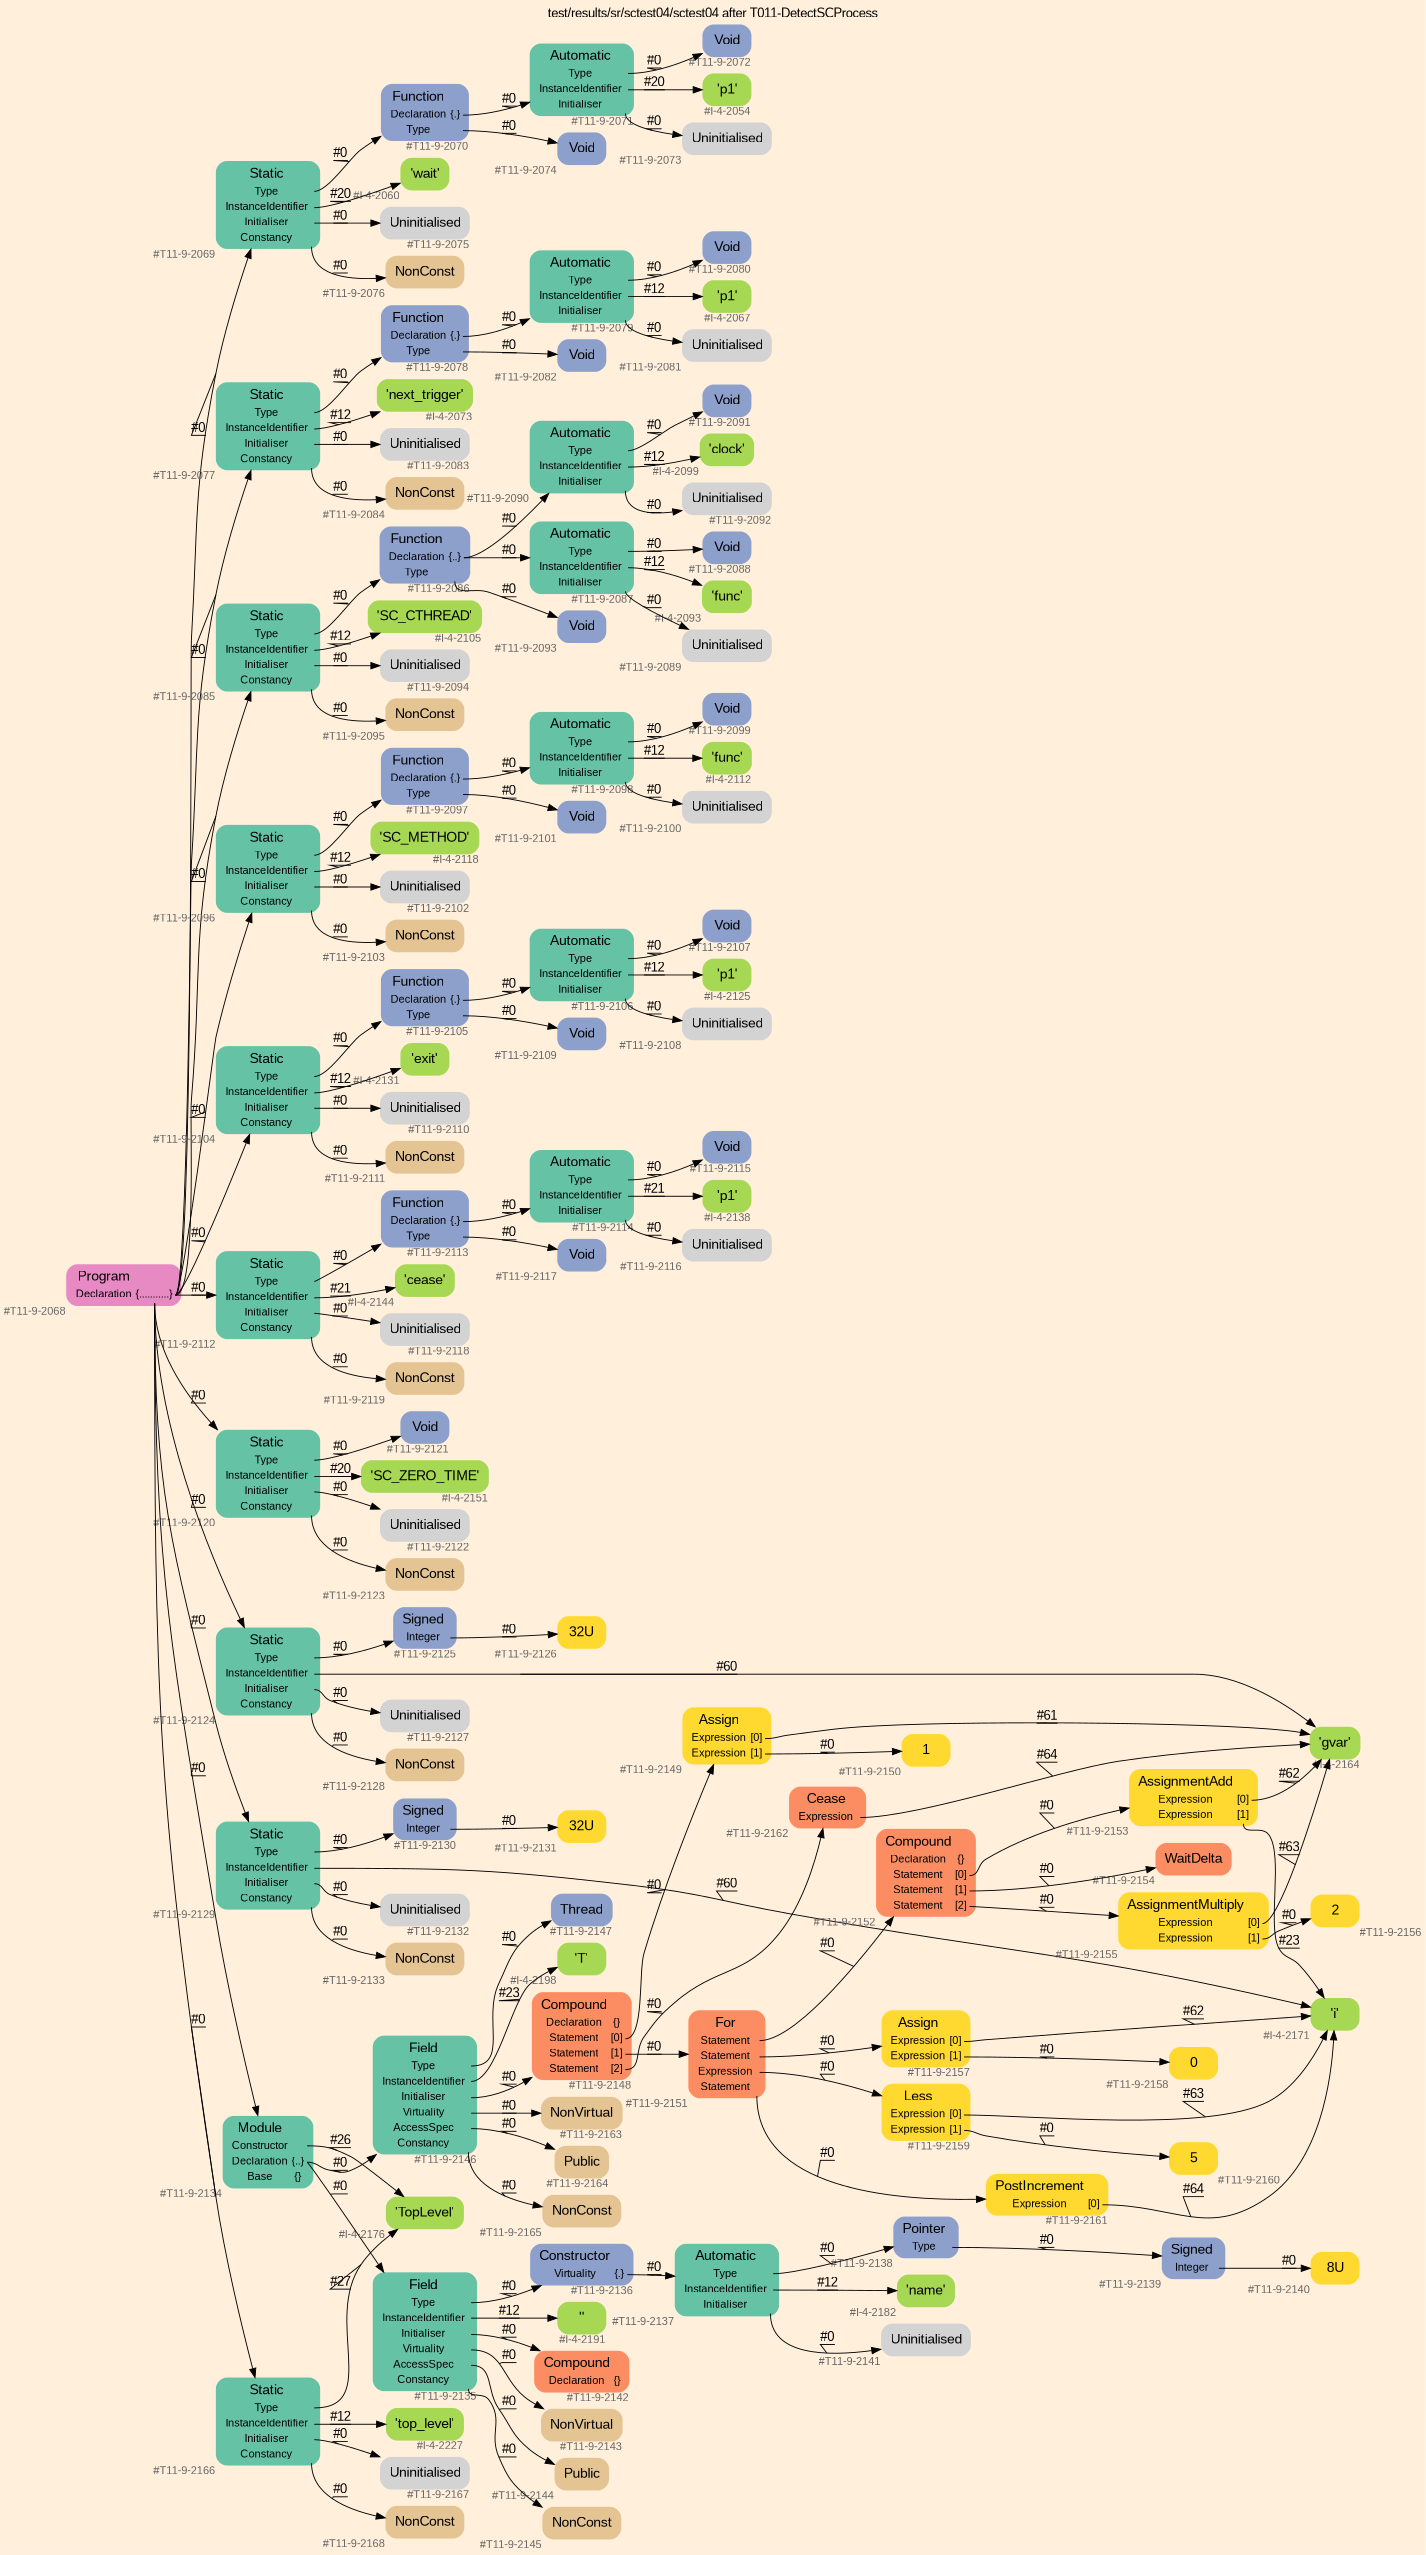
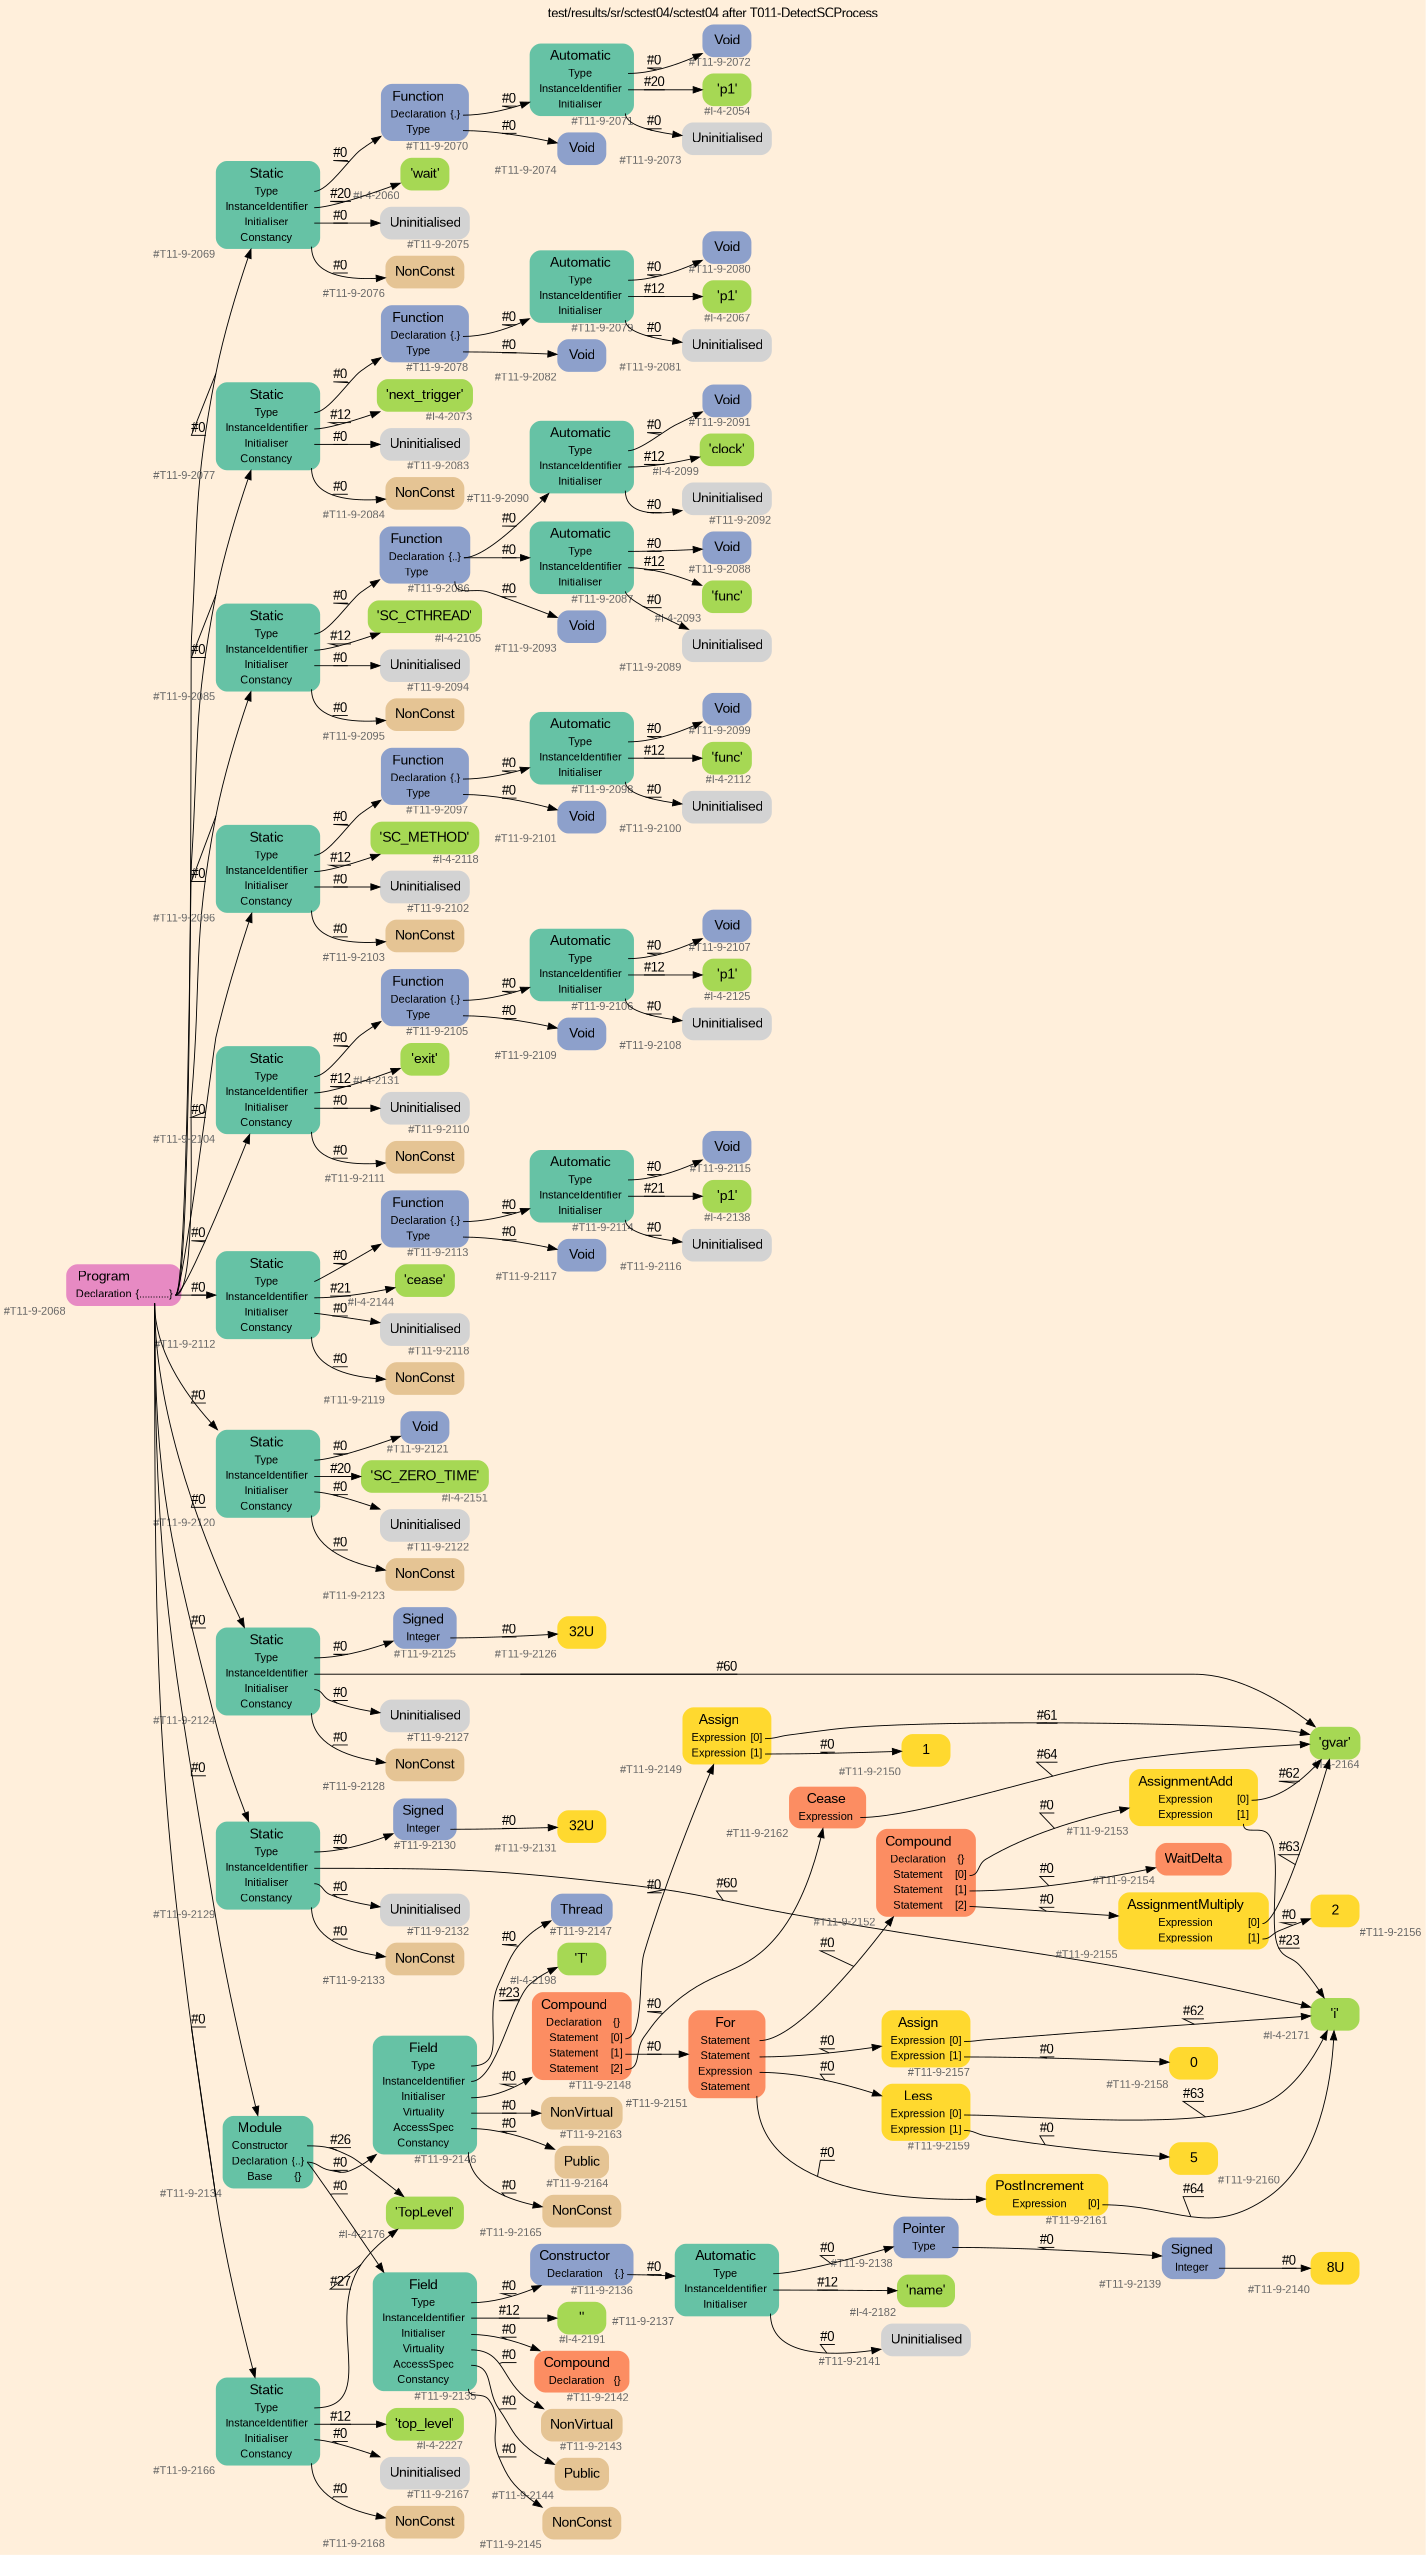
(575, 2274) -> (575, 2274)
